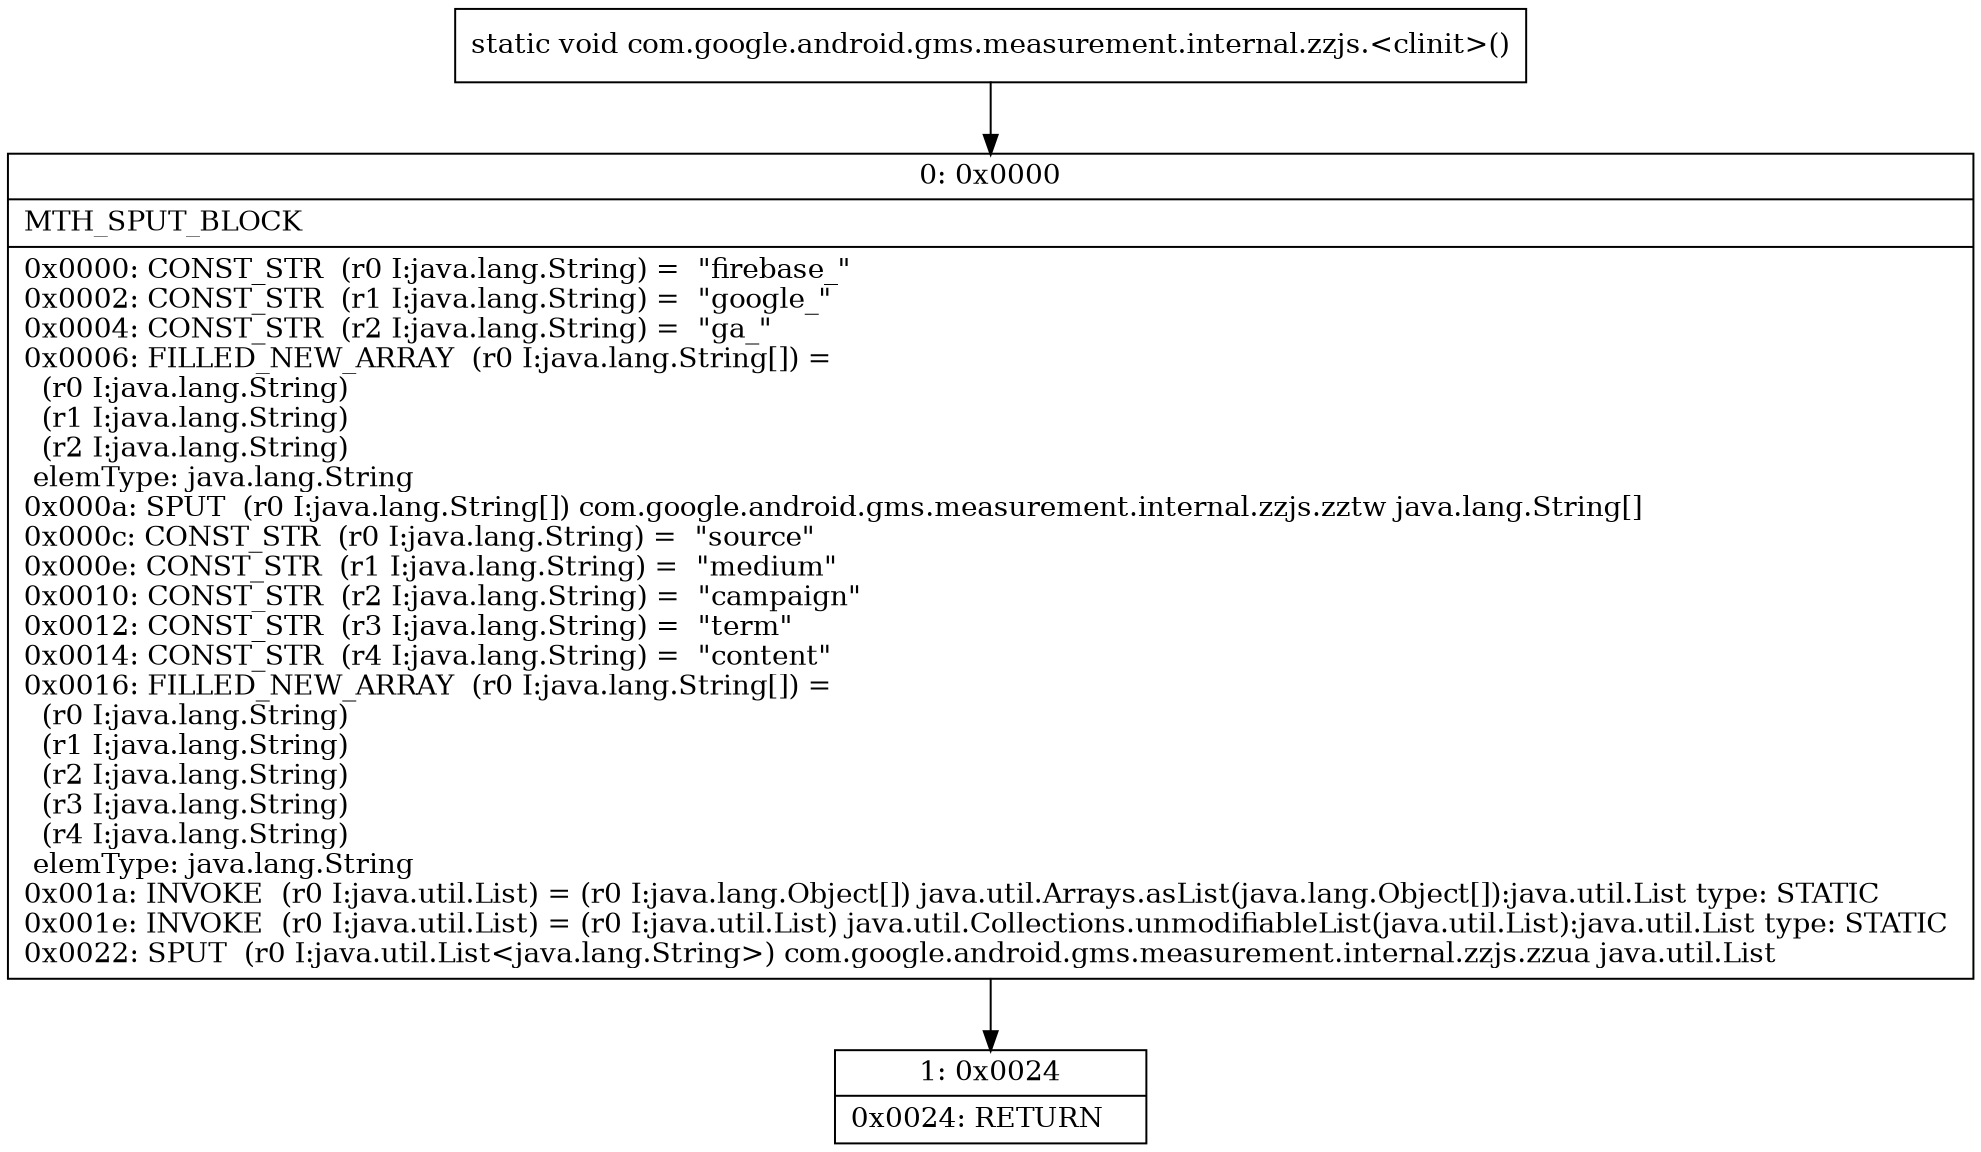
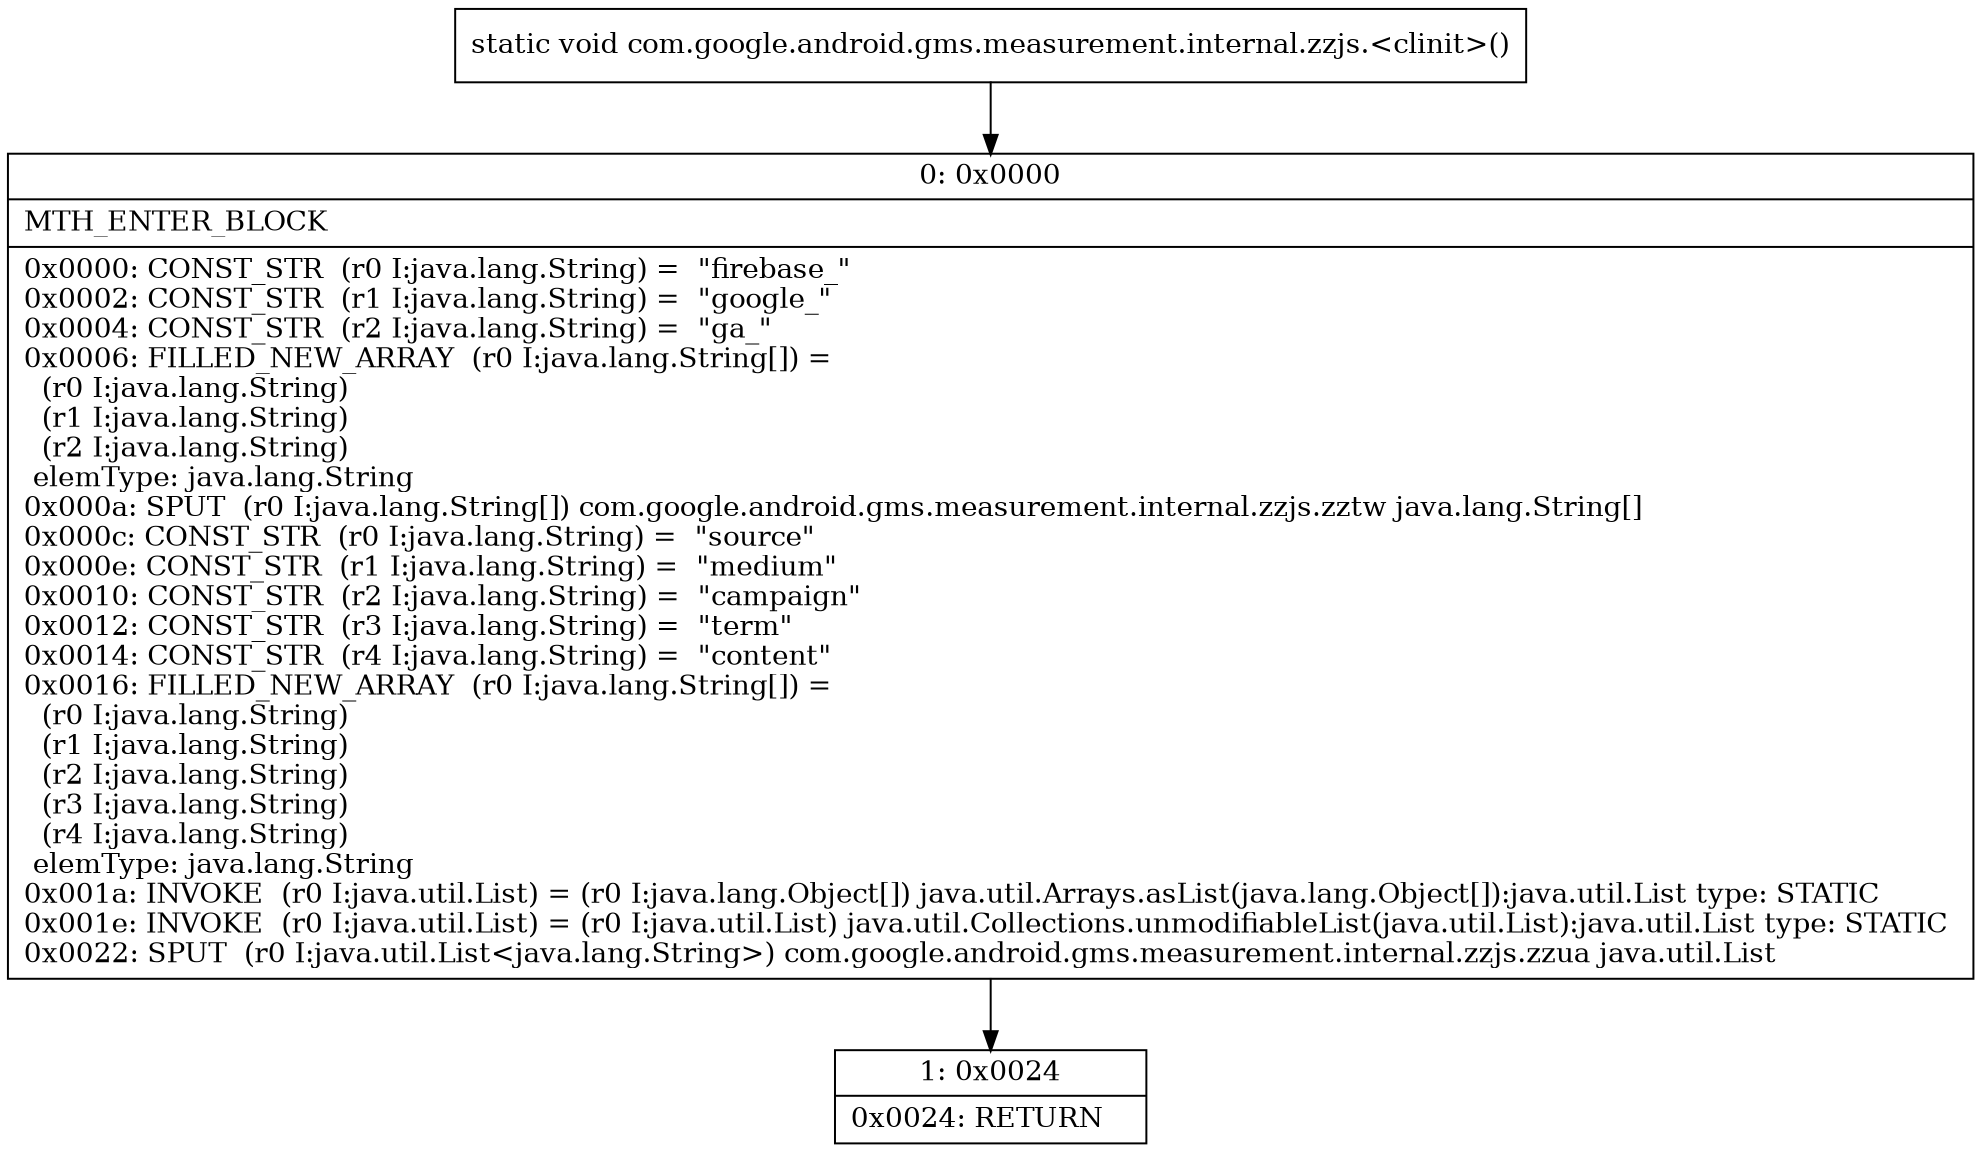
(164, 222) -> (177, 222)
